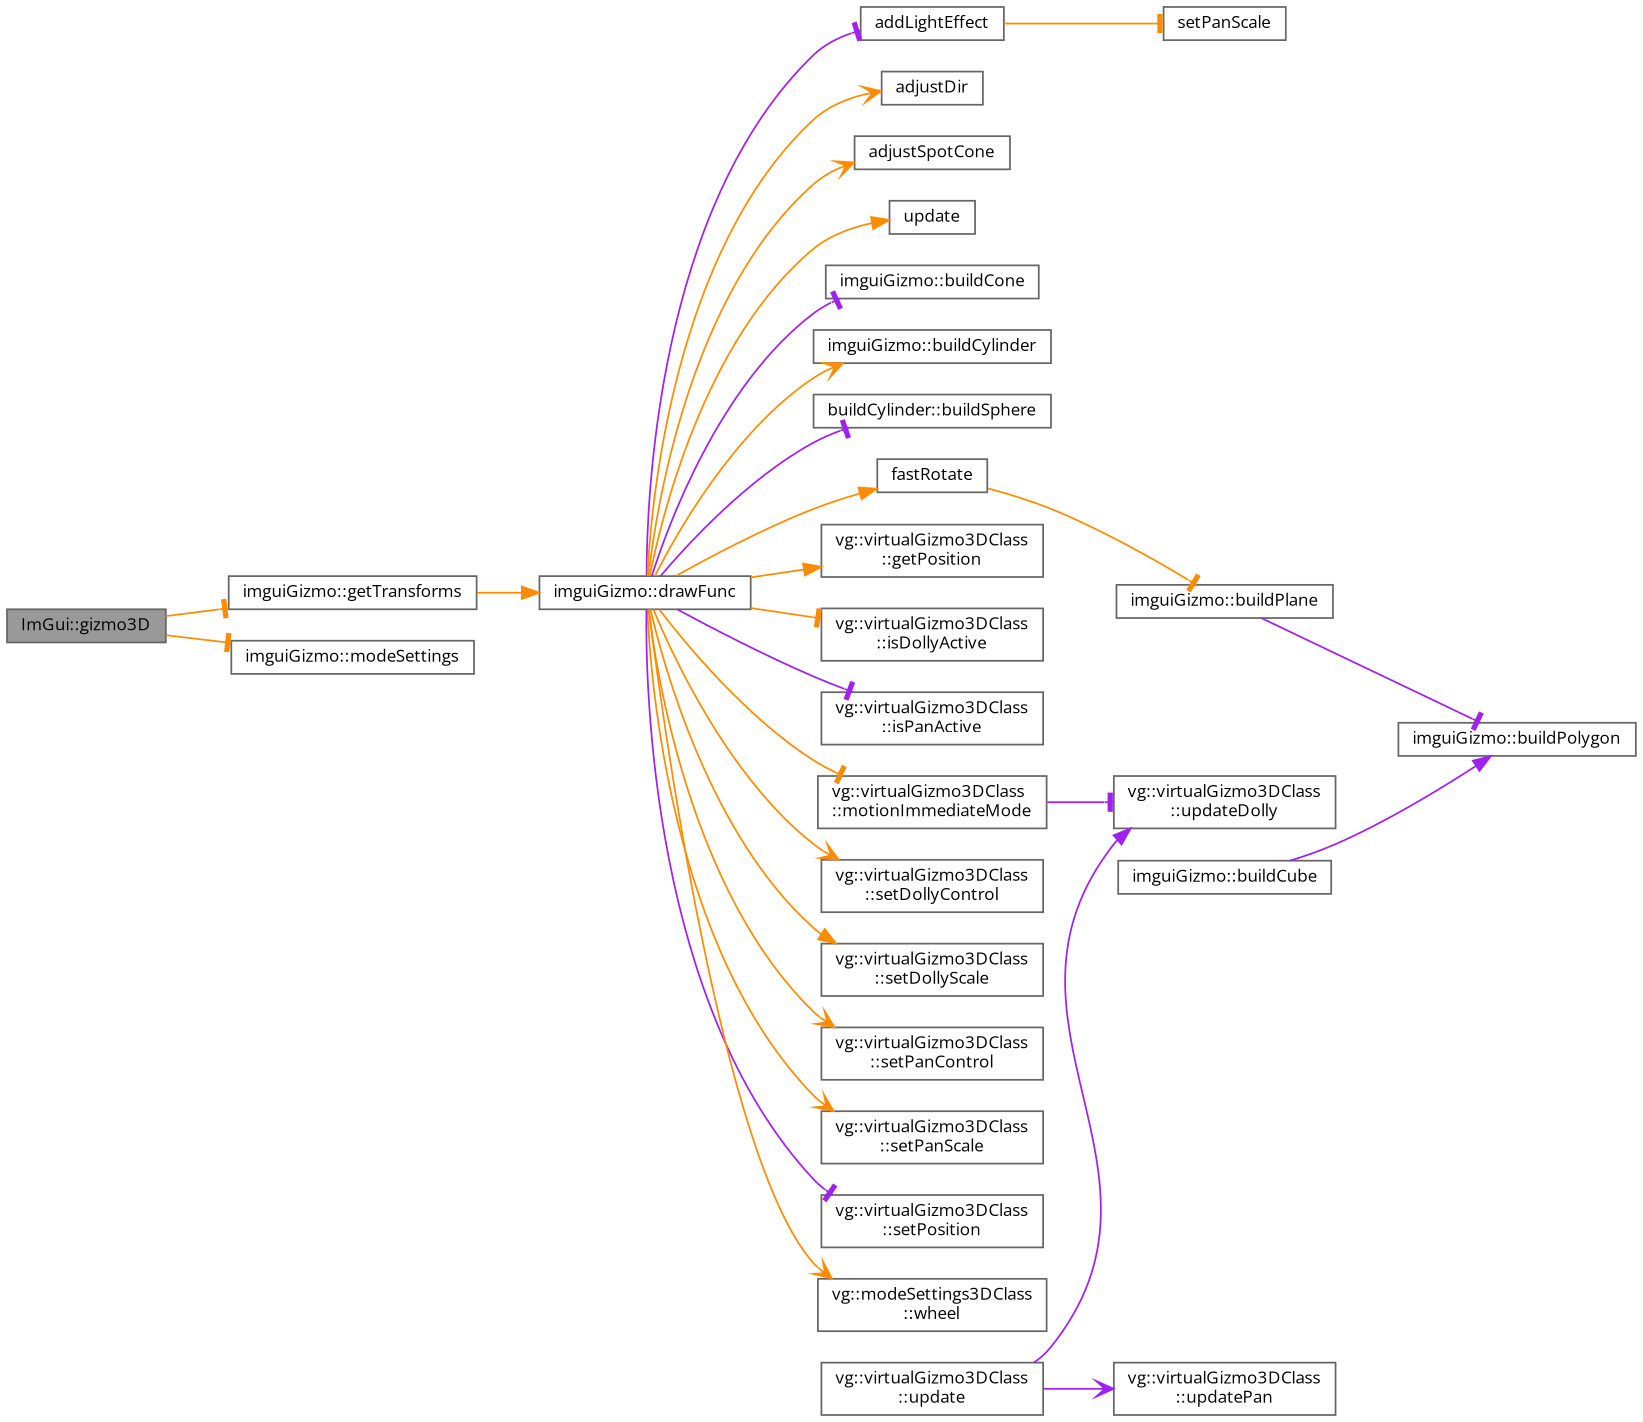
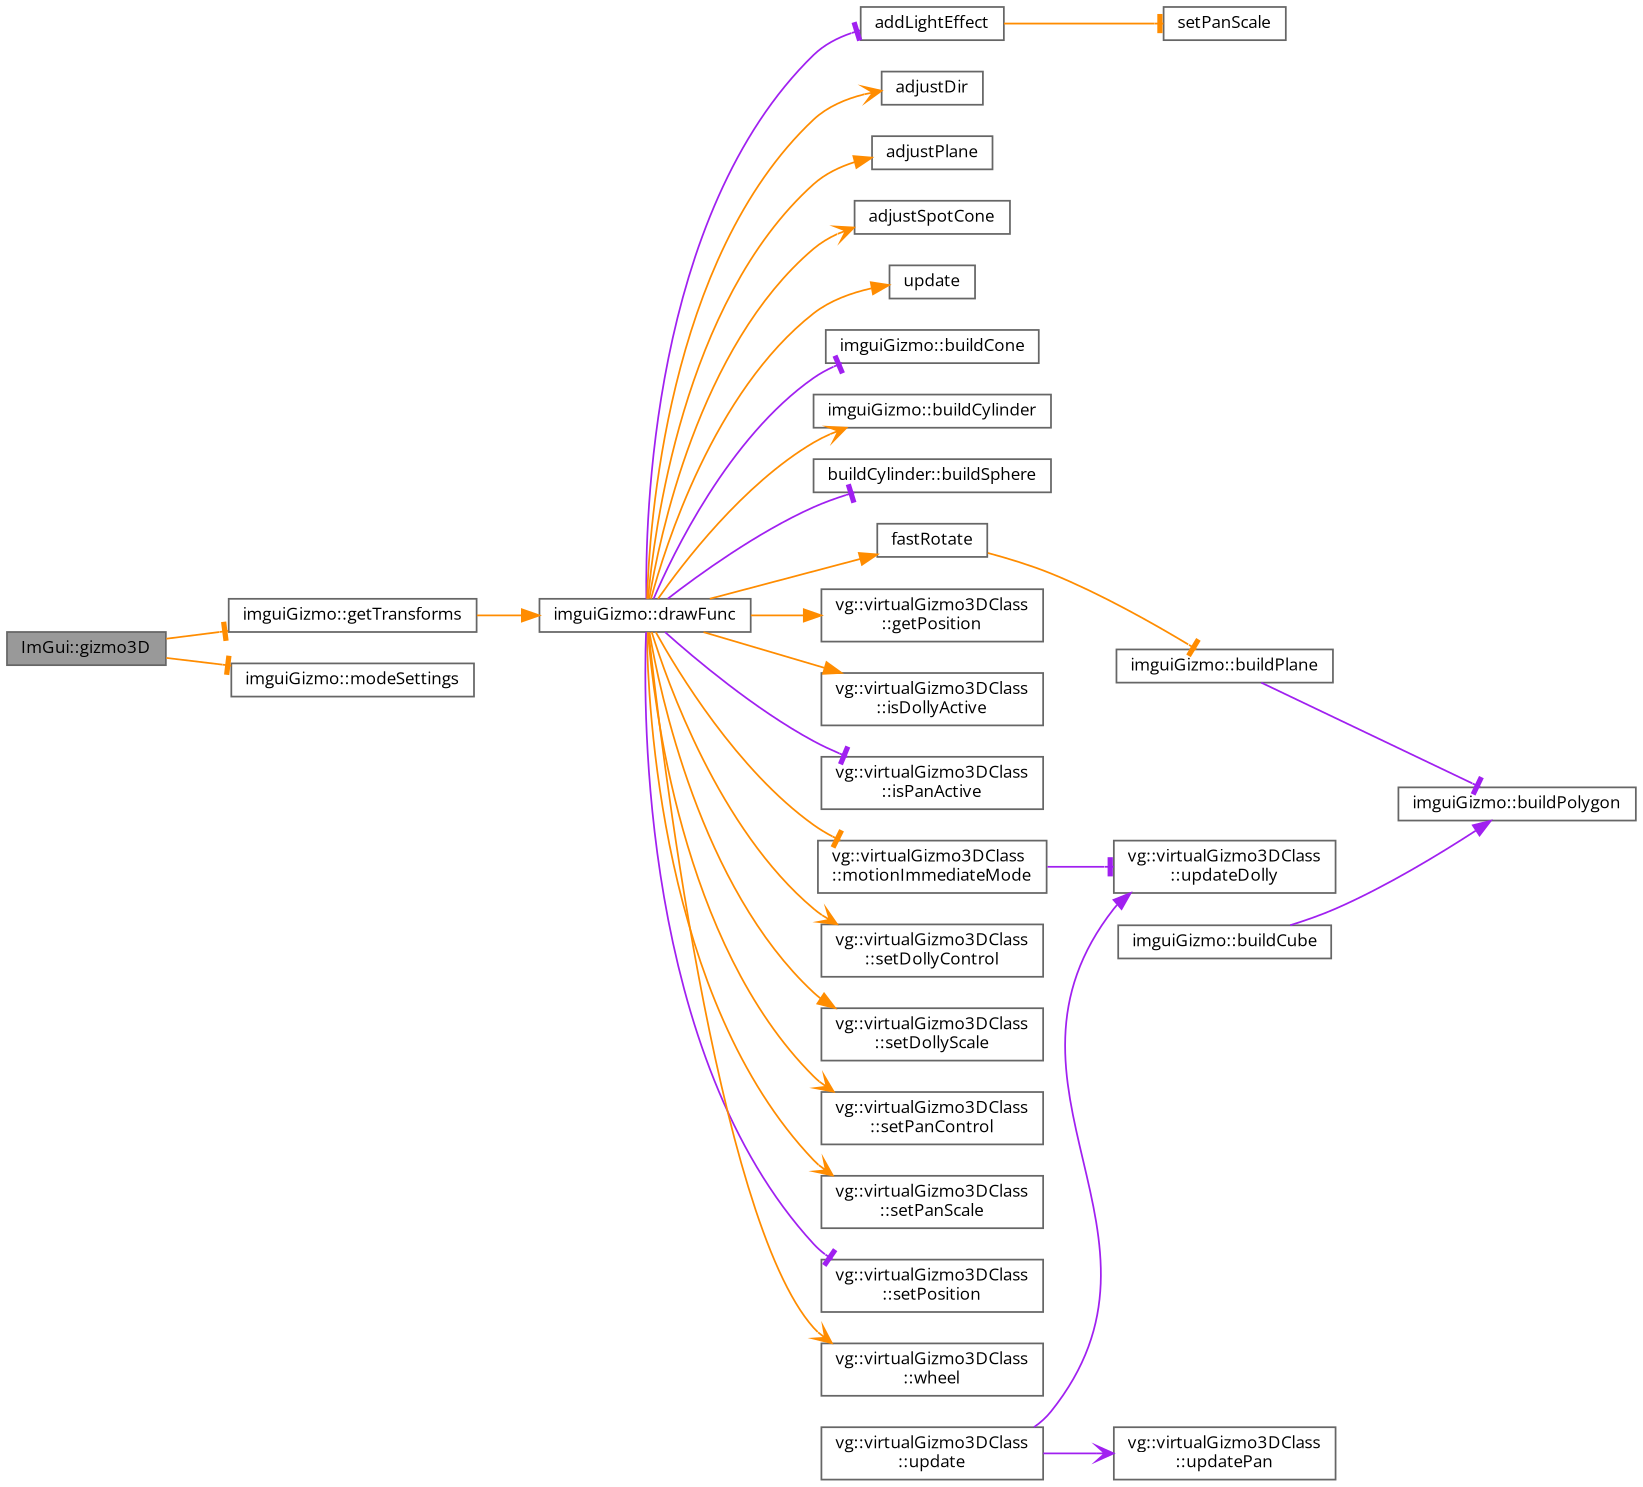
none -> (932, 153)
(782, 613) -> (764, 650)
(932, 1305) -> (932, 1370)
